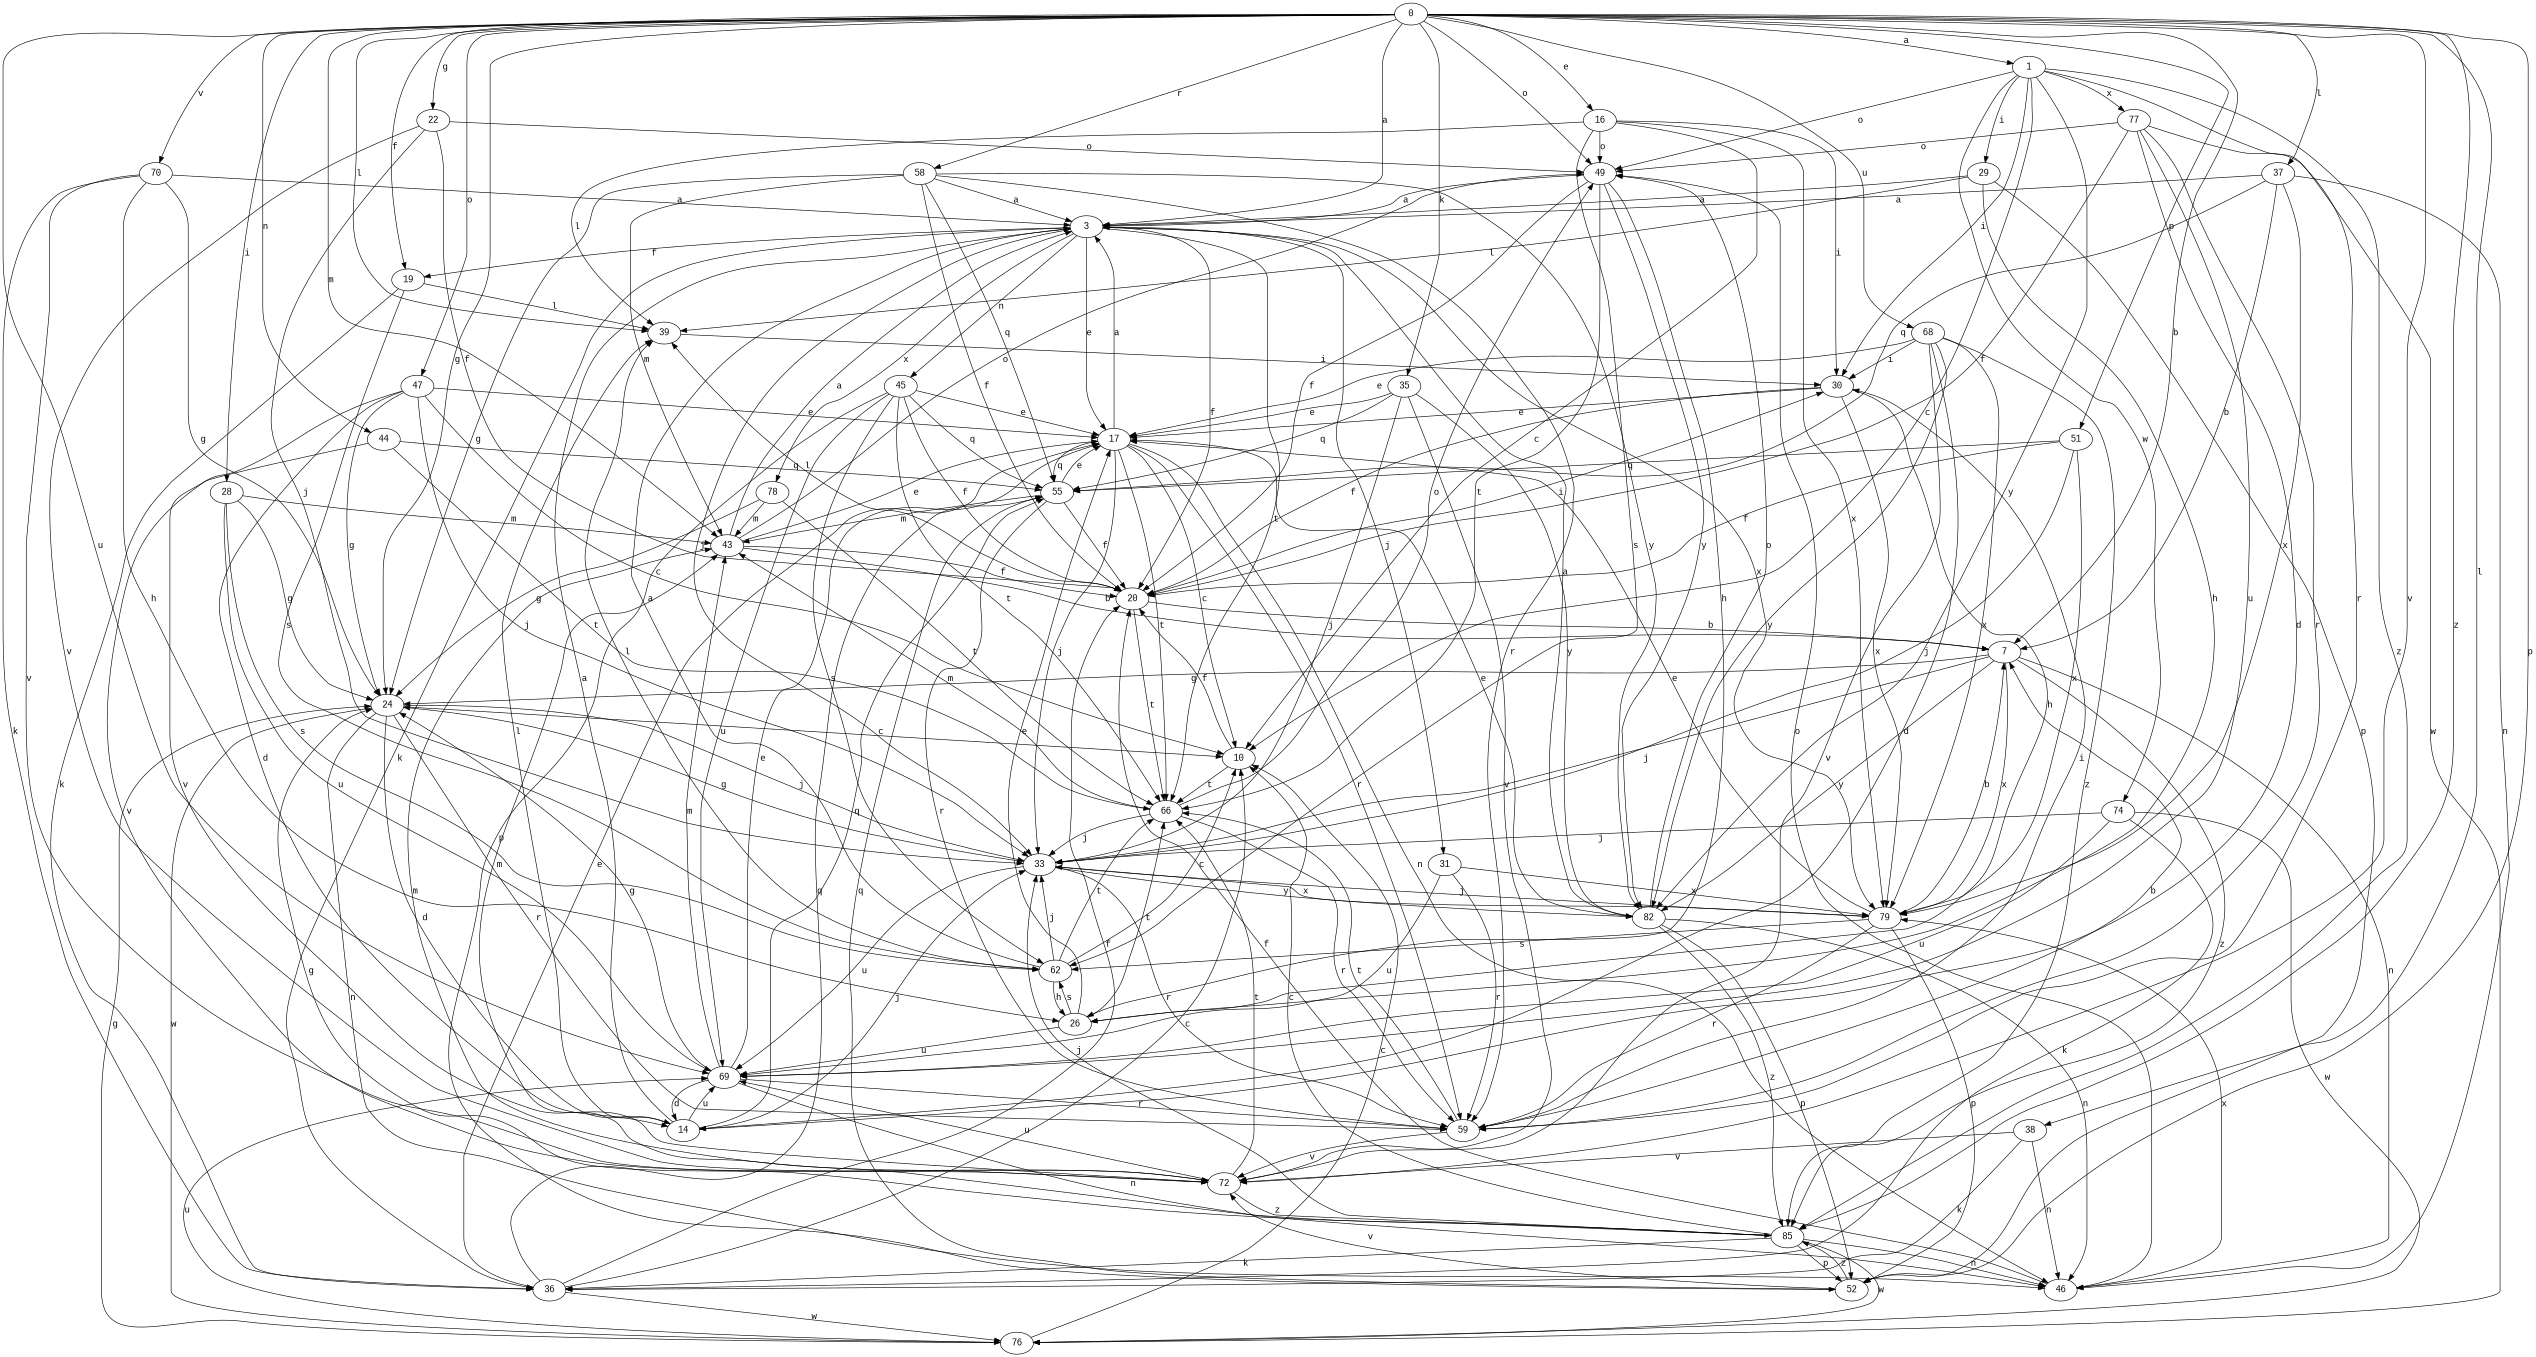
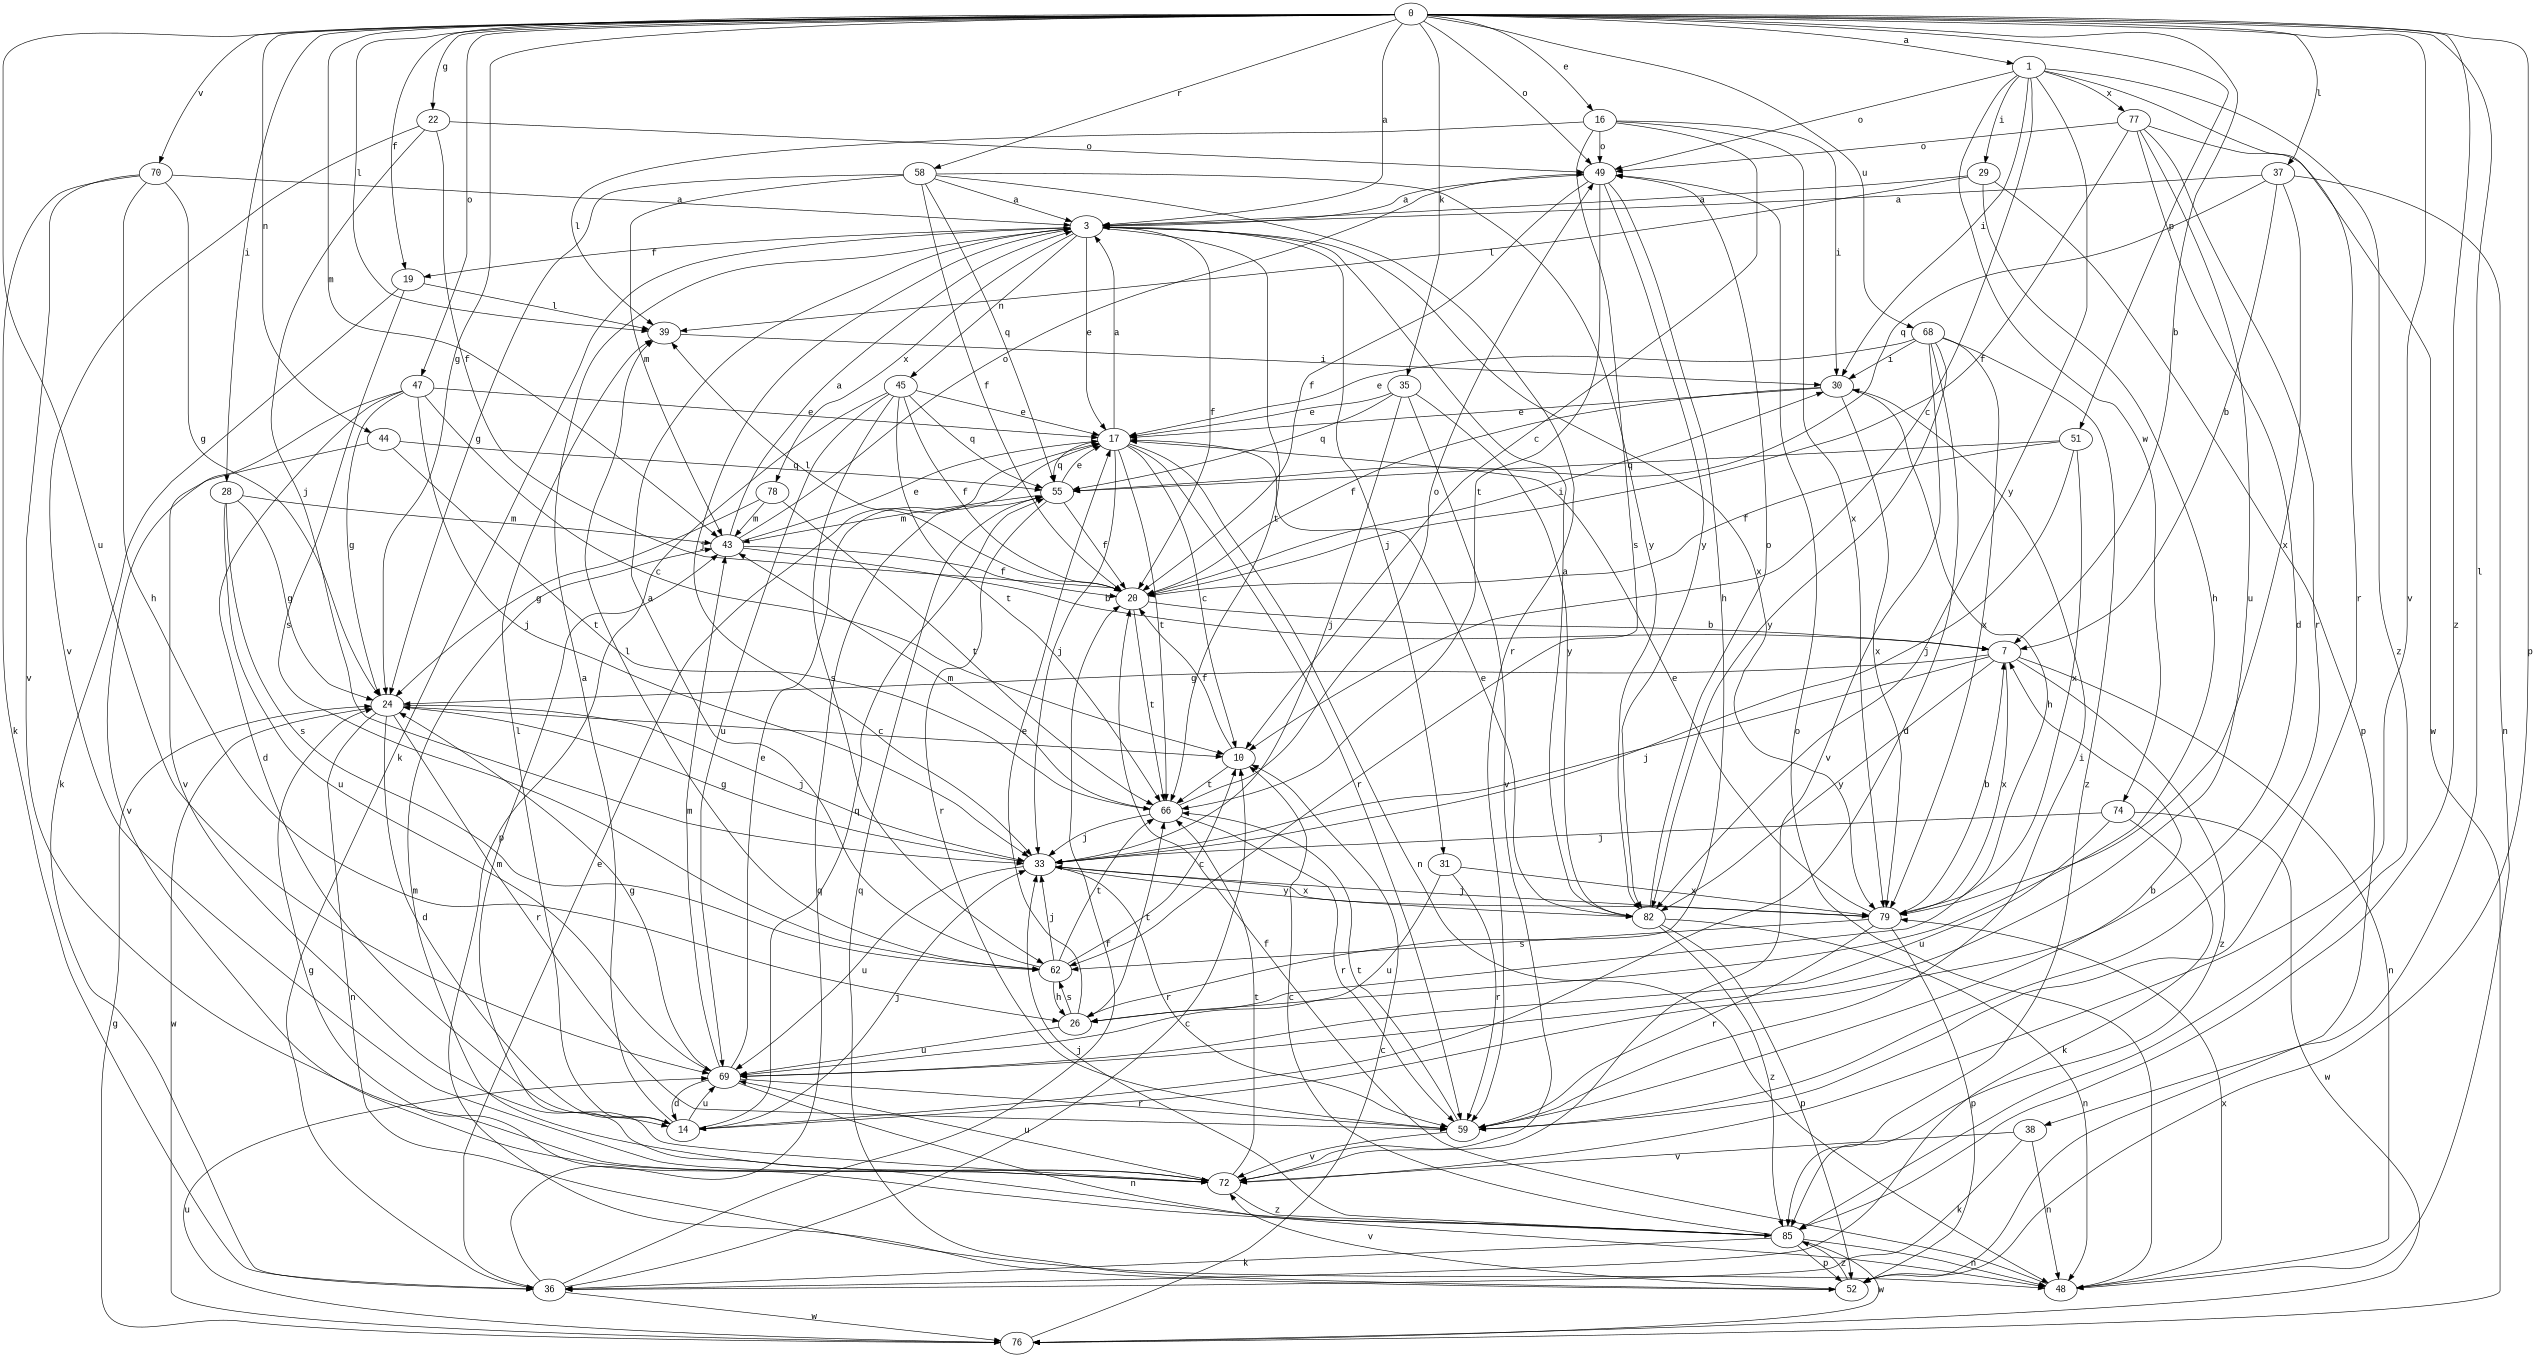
(2061, 1290) -> (2061, 1290)
